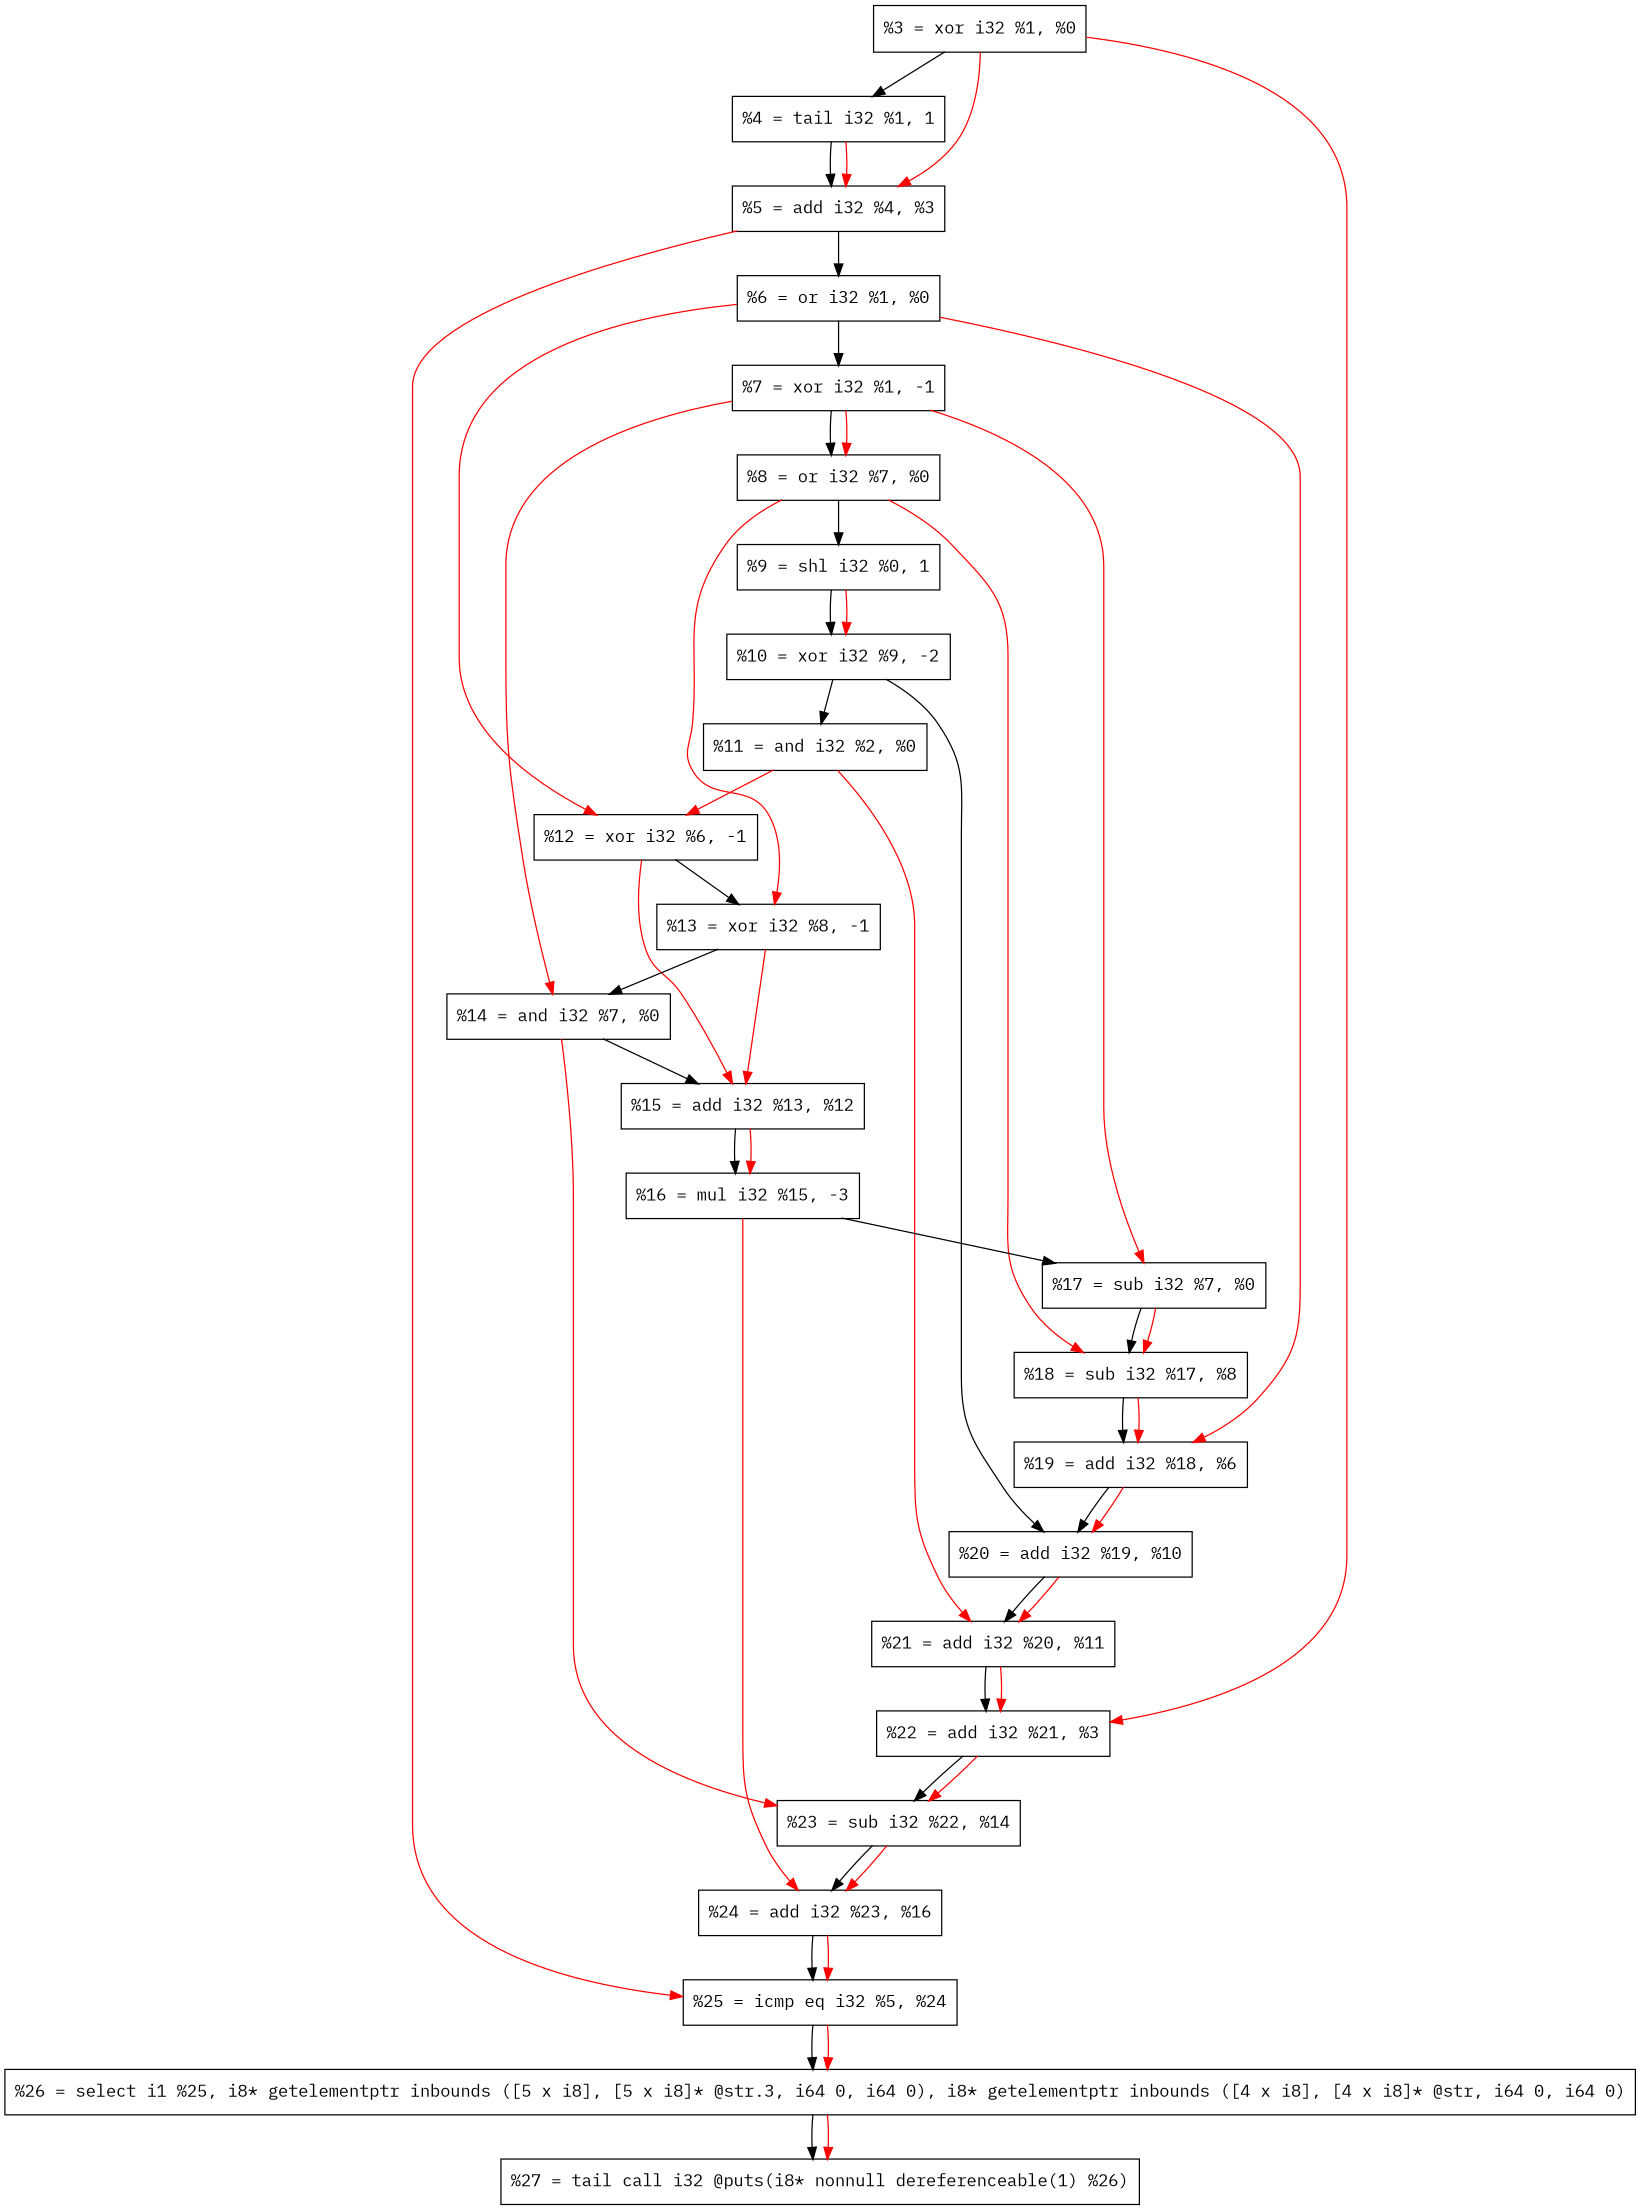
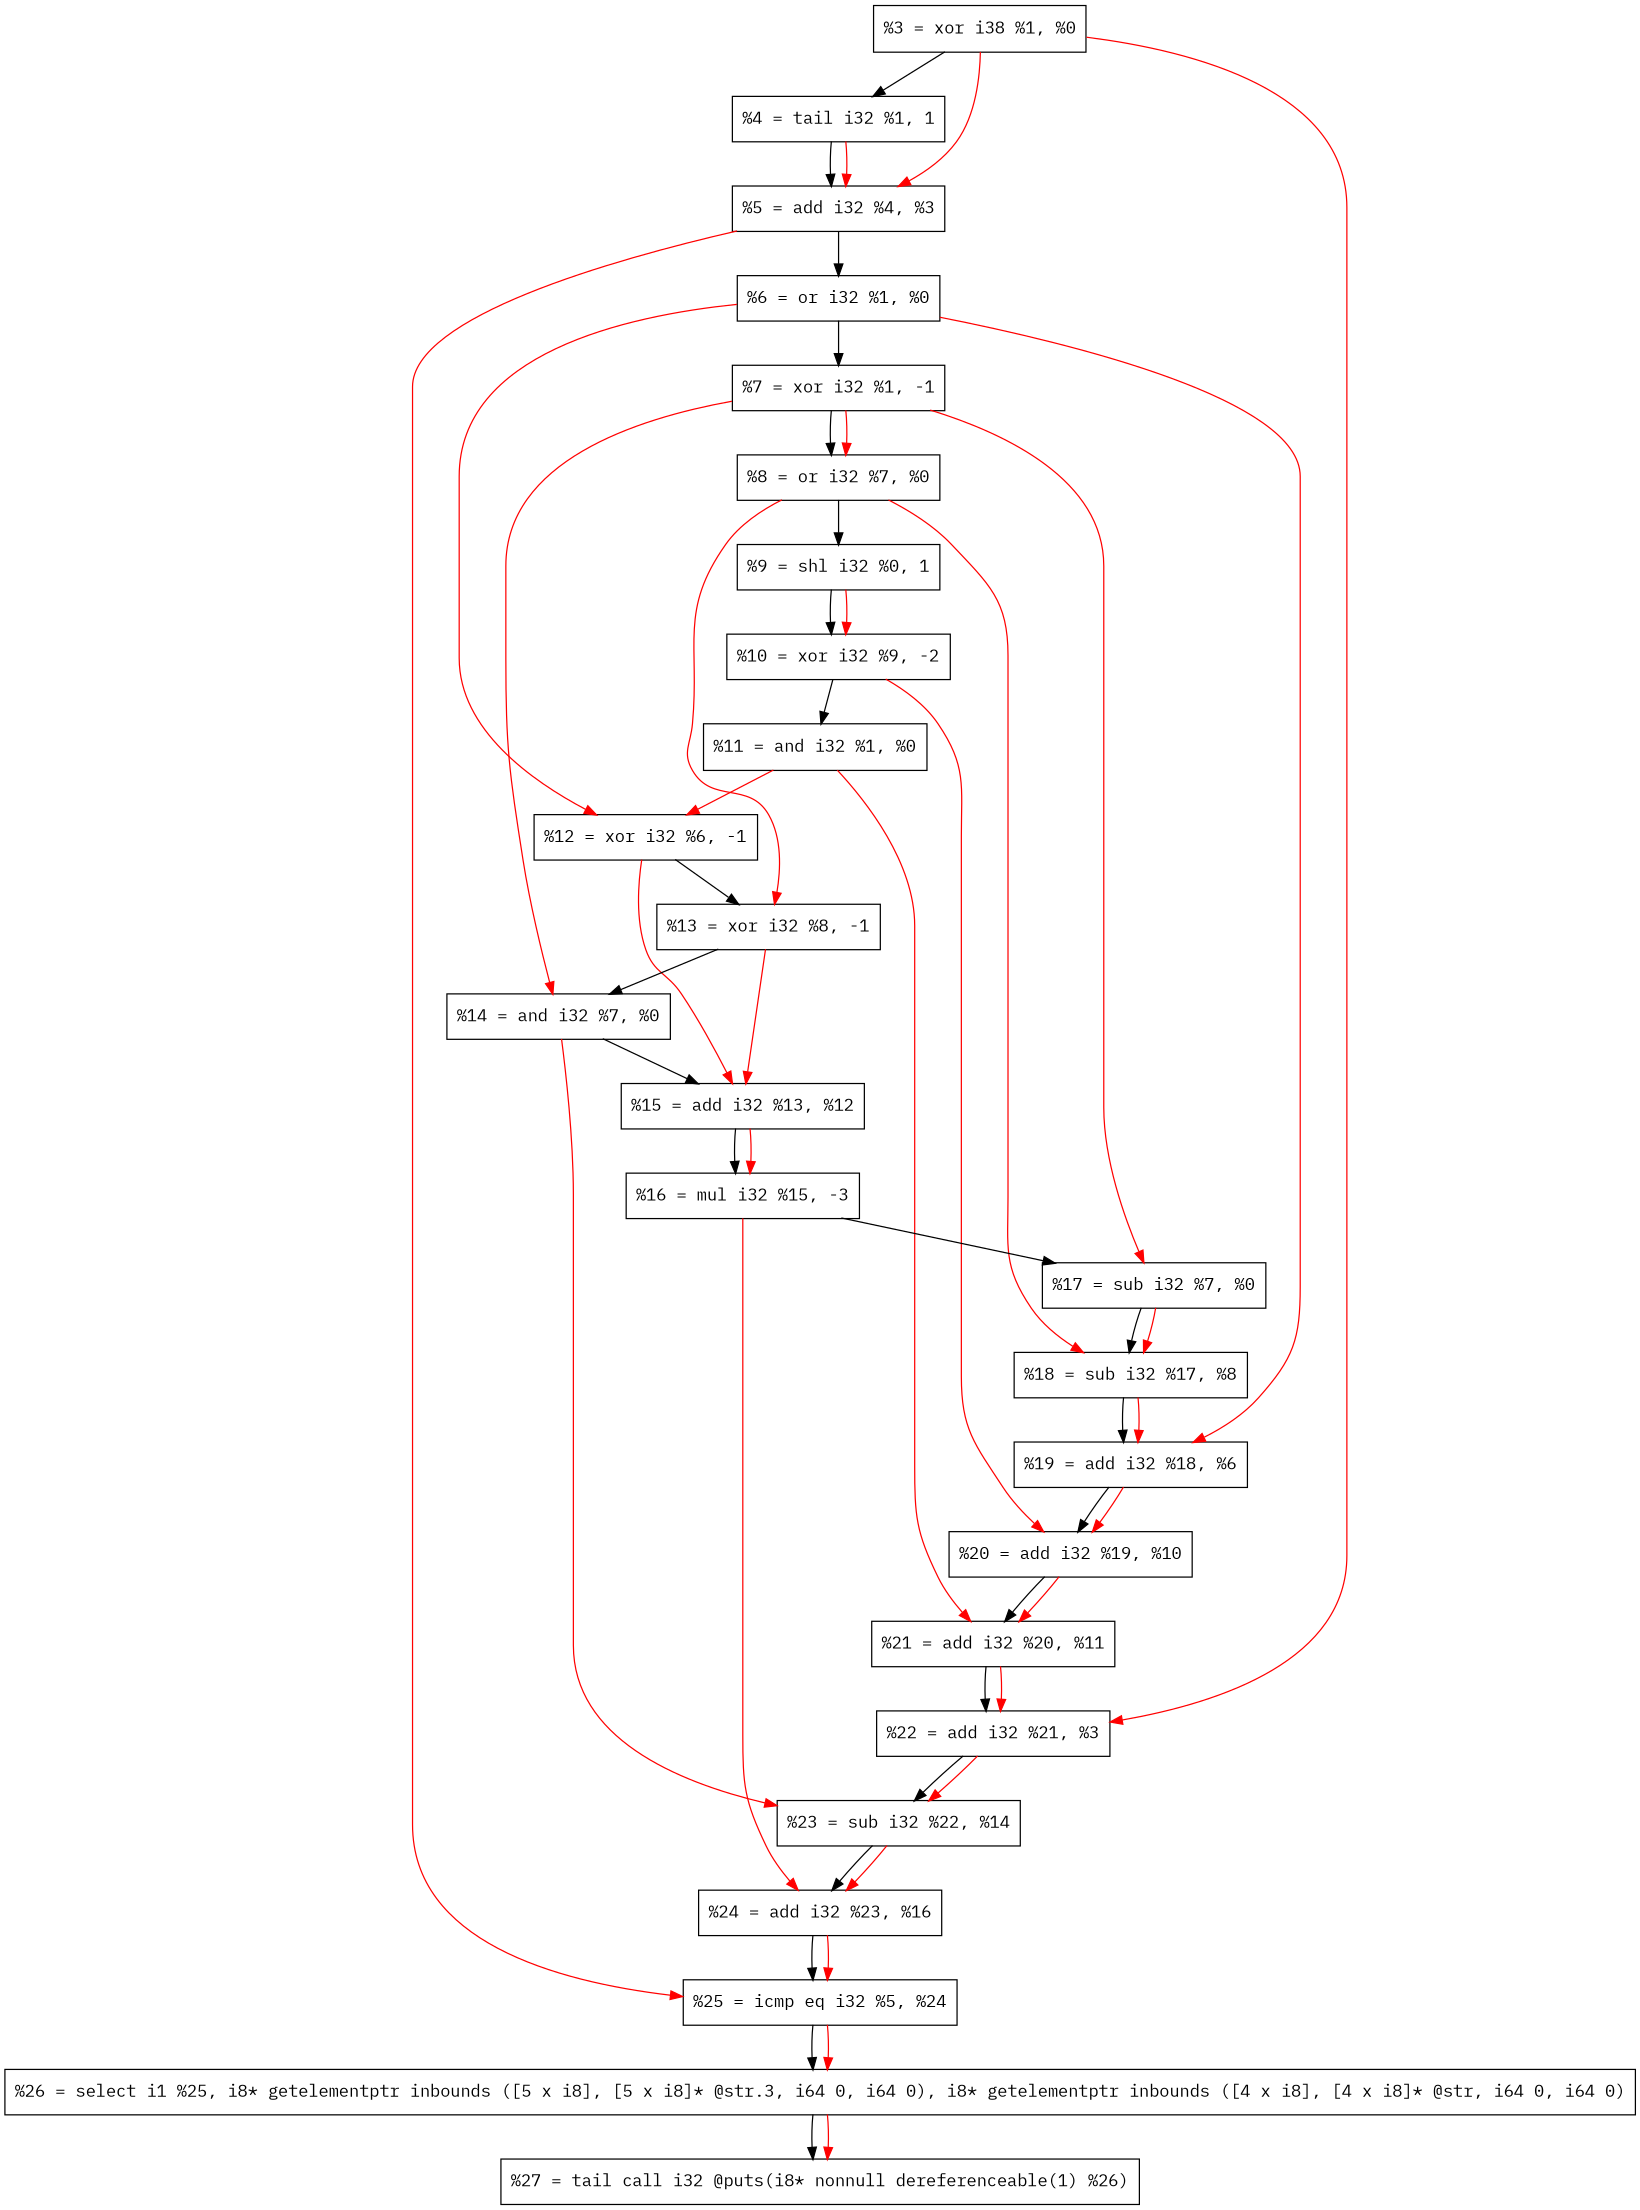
(980, 29) -> (980, 29)
(815, 747) -> (815, 747)
(961, 1098) -> (961, 1098)
